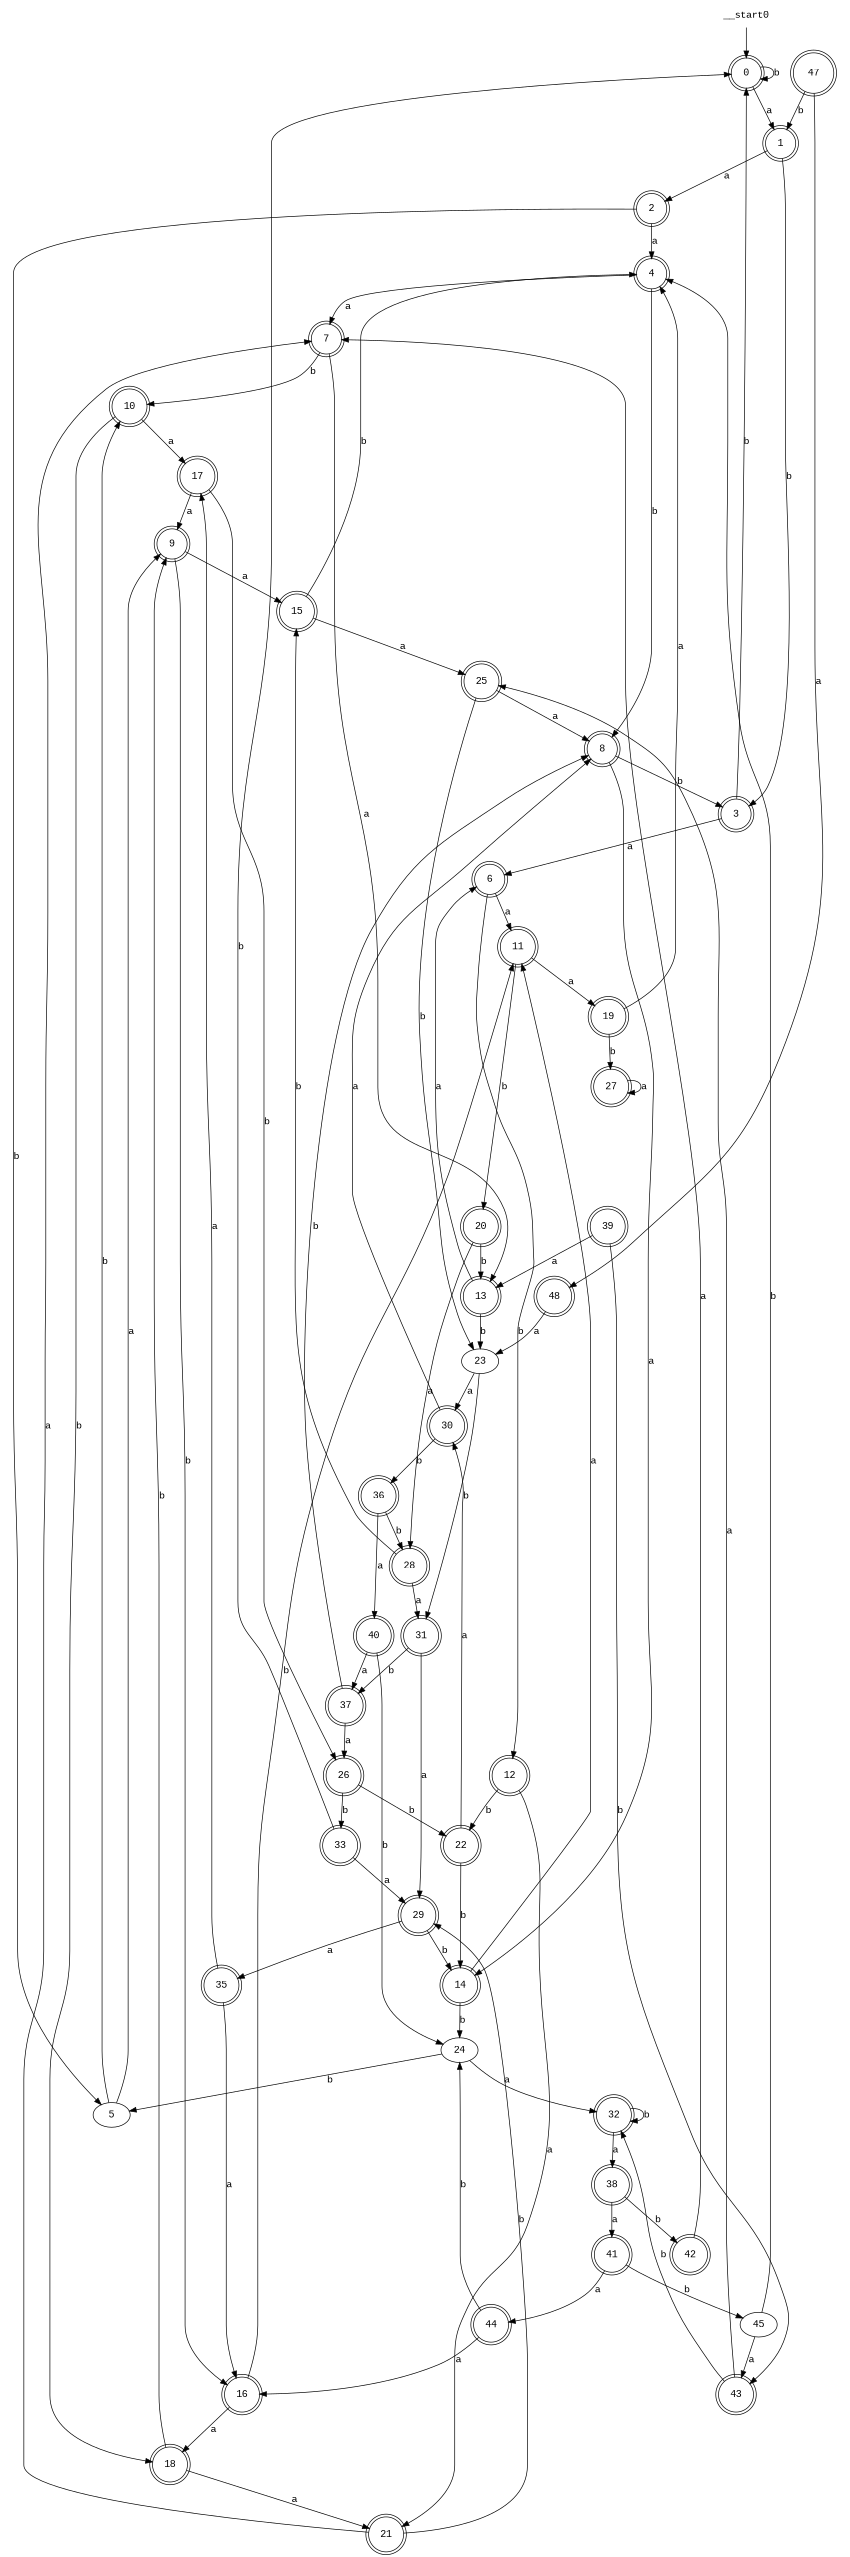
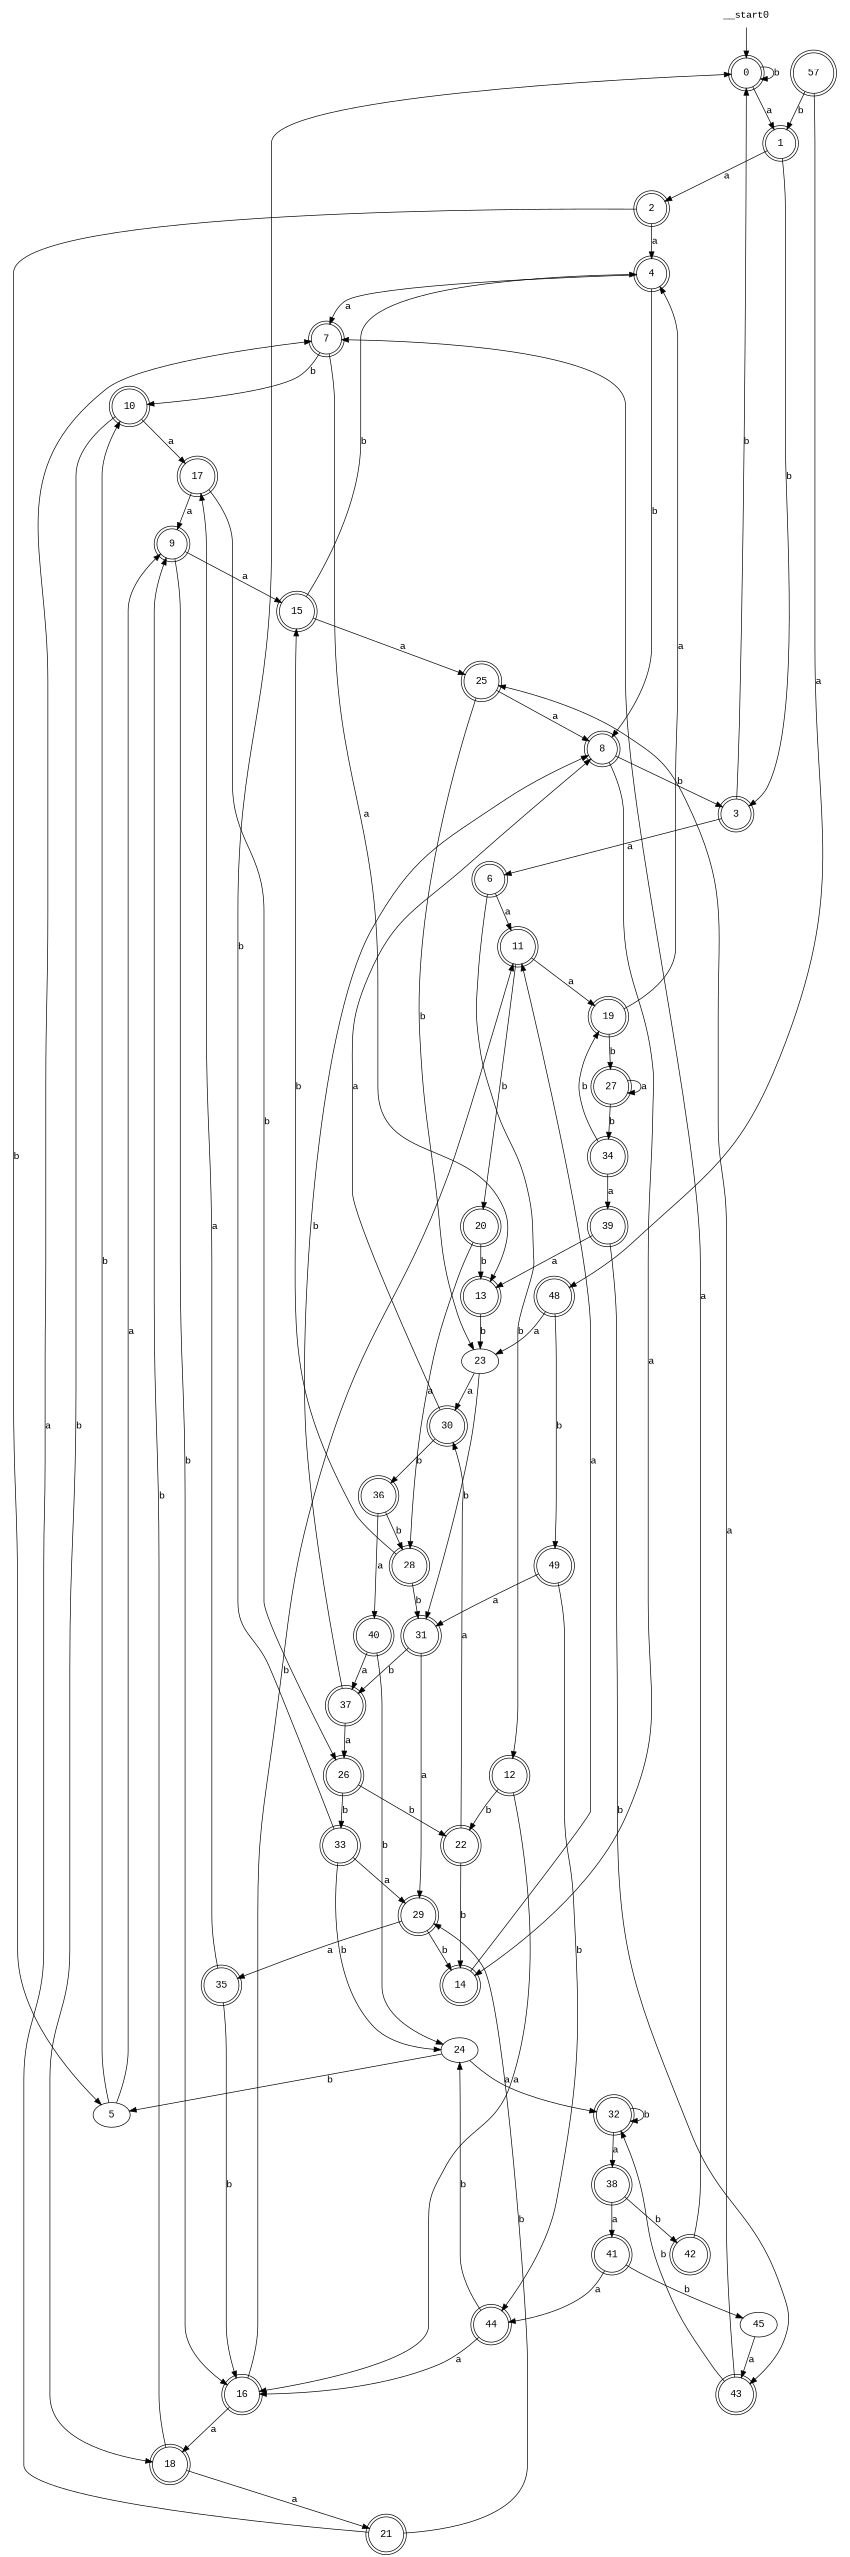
(814, 73) -> (814, 73)
(436, 1082) -> none
none -> (608, 1157)
(770, 1281) -> none
none -> (554, 1566)
(419, 1601) -> (419, 1601)
(460, 2017) -> (347, 1981)
(541, 2177) -> (476, 2131)
(229, 2185) -> (229, 2185)
